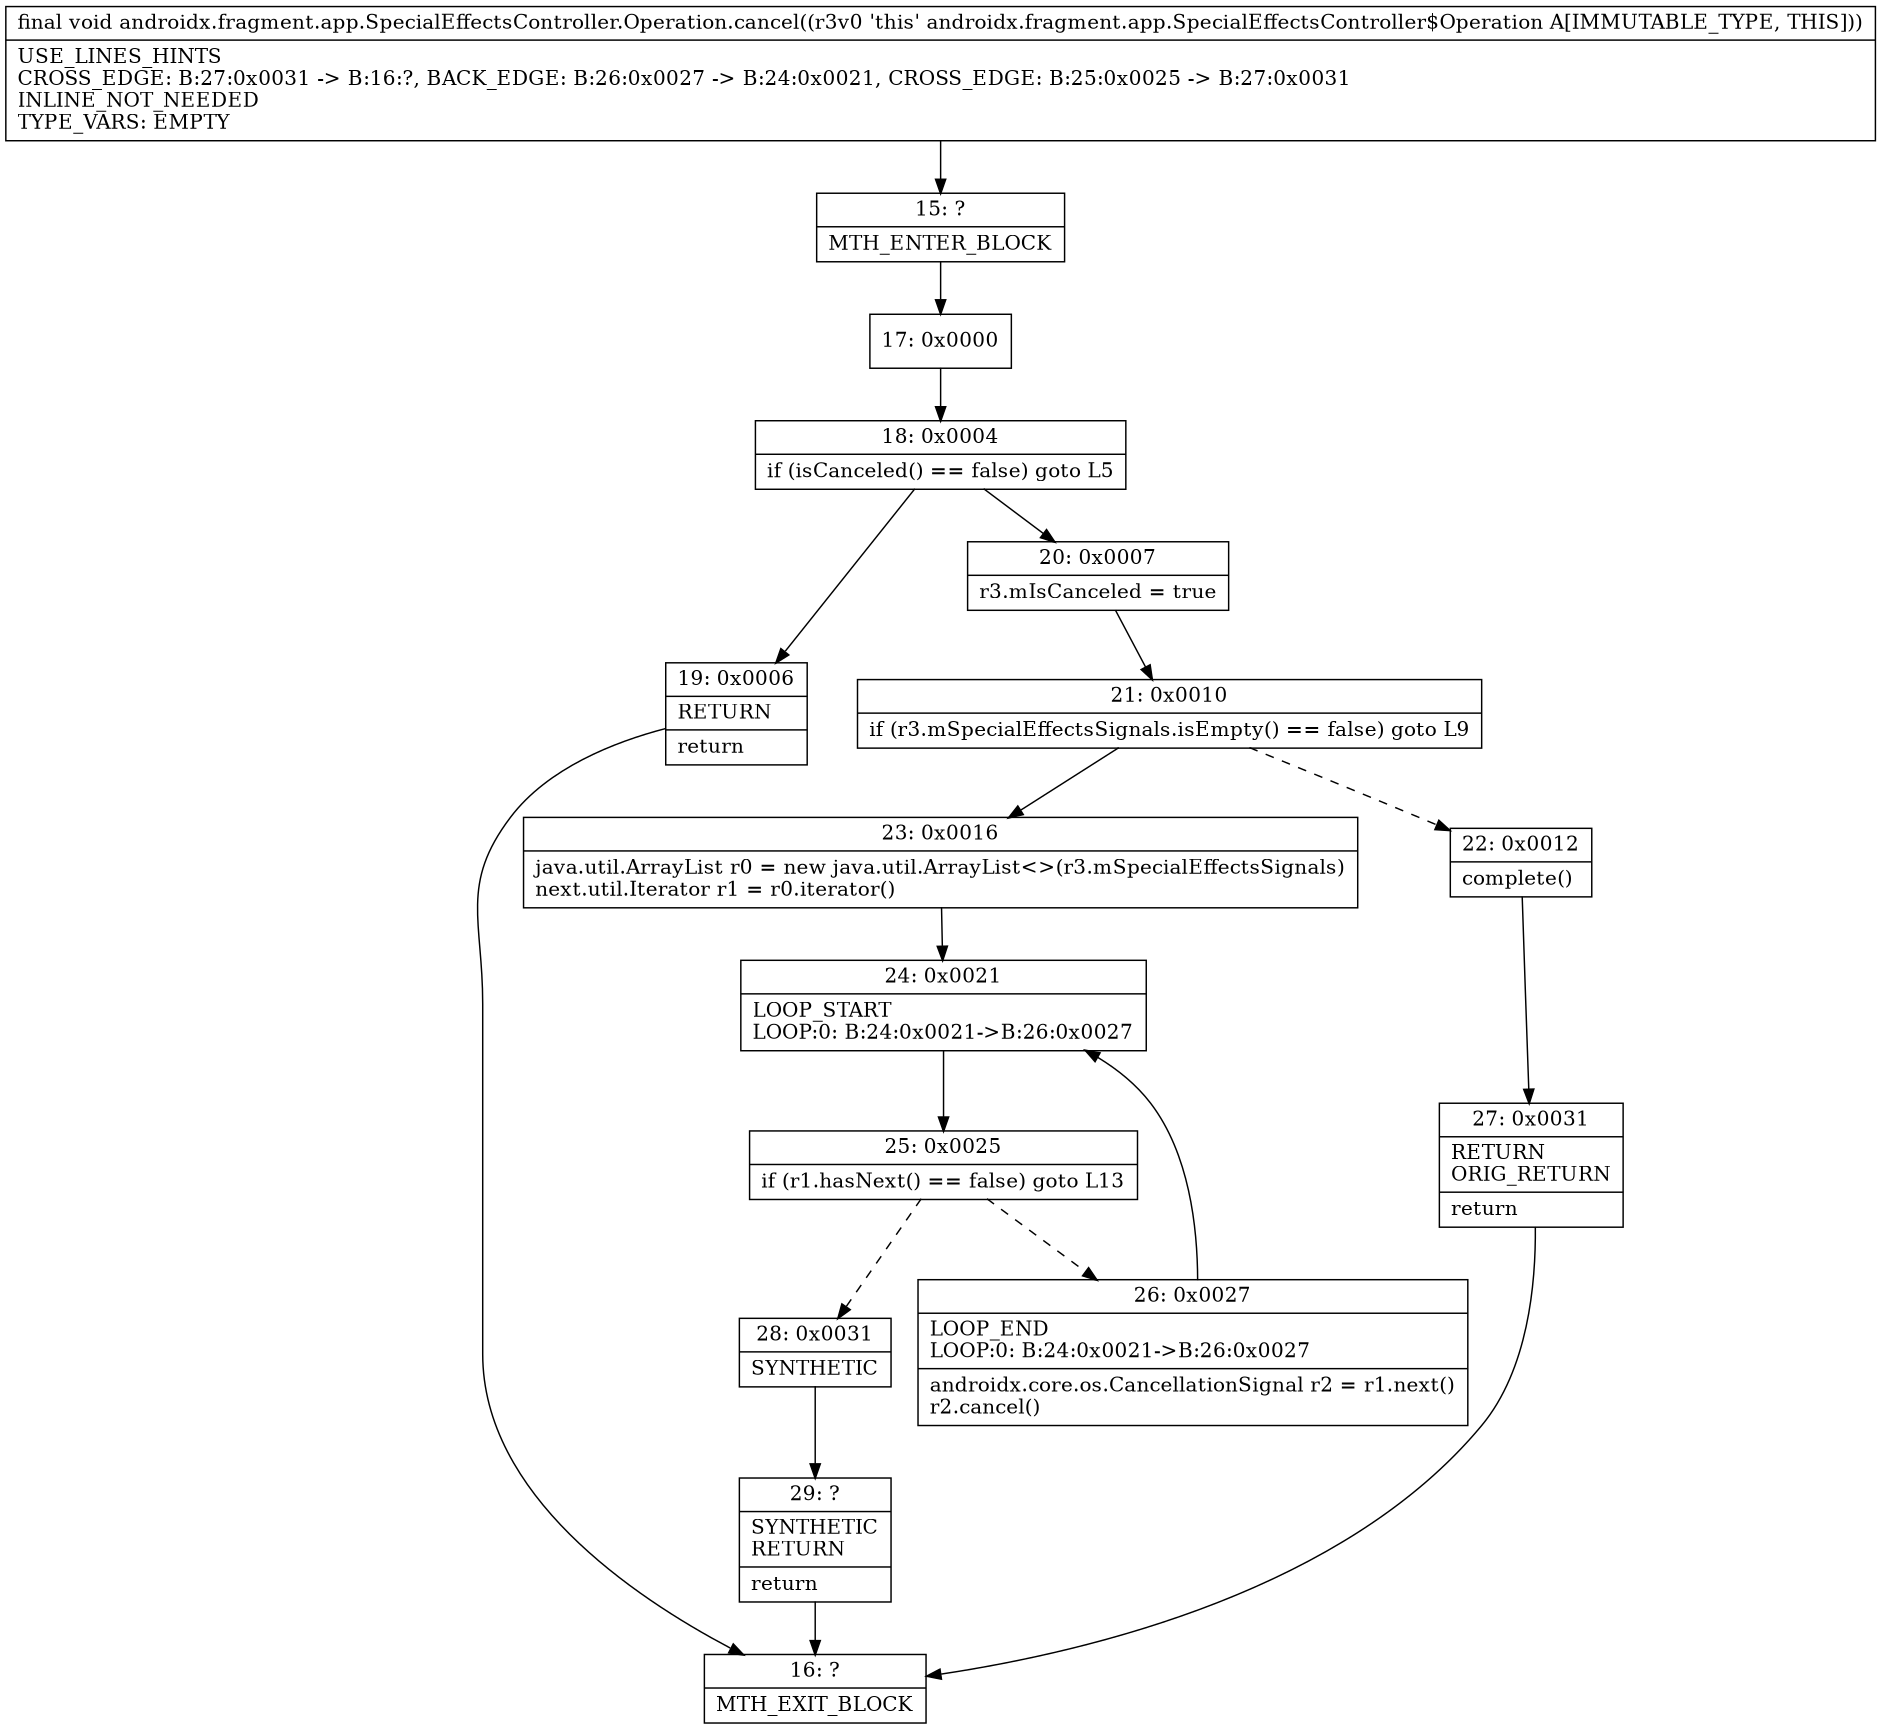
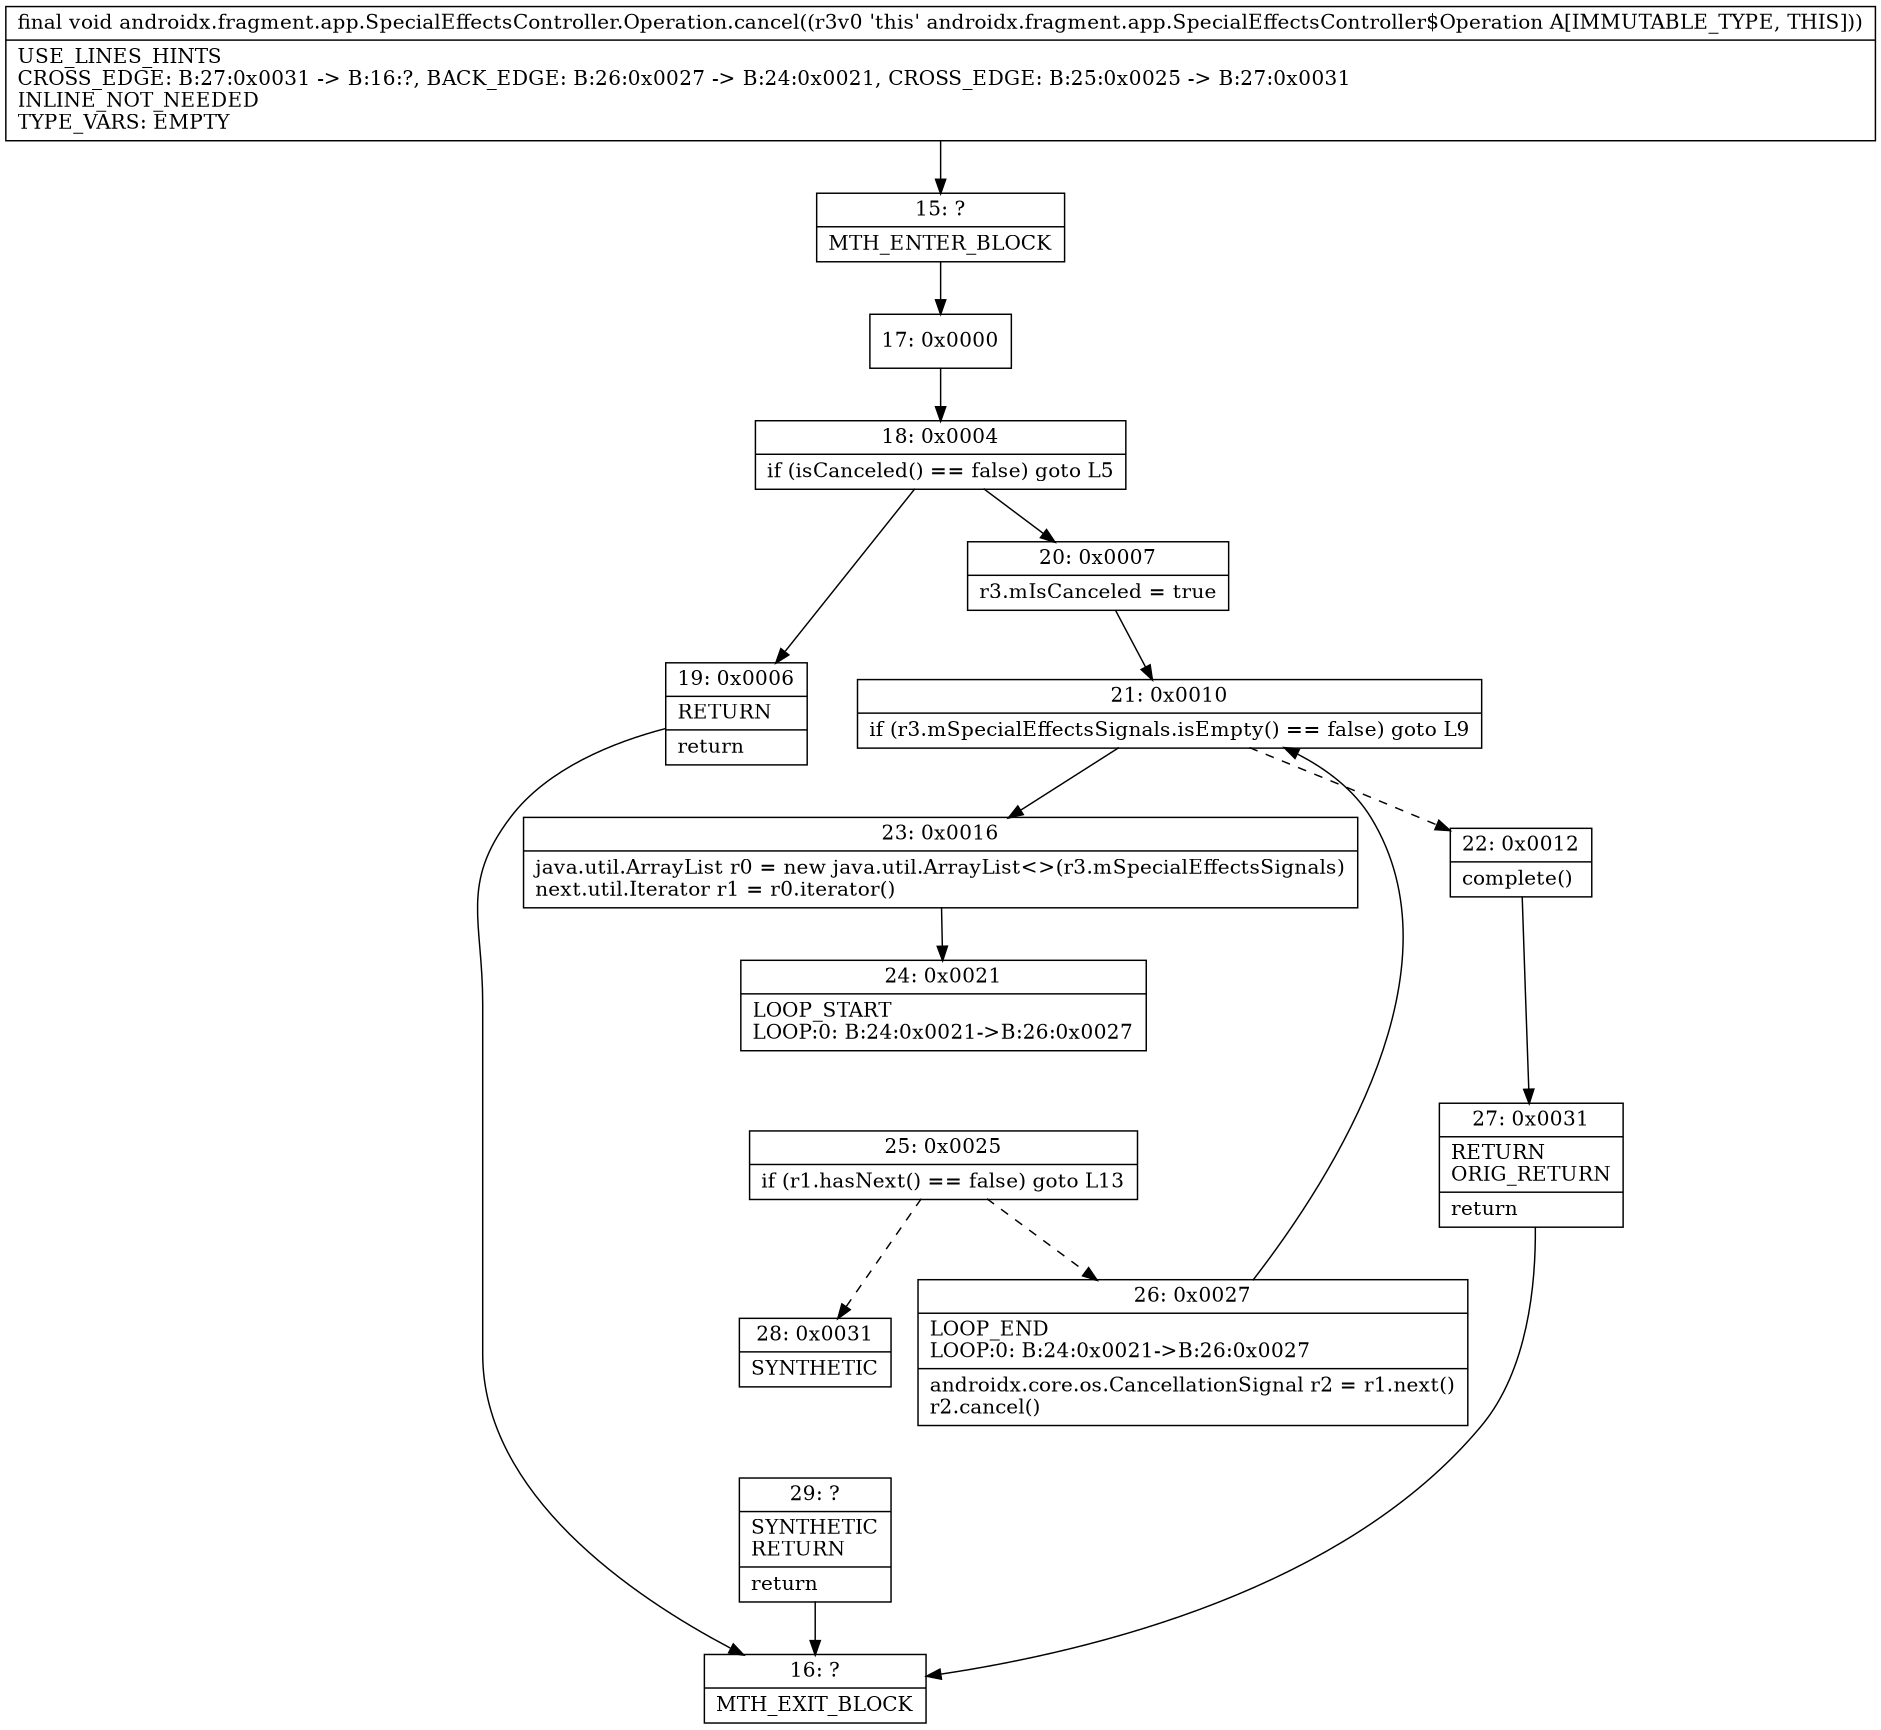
(944, 1084) -> none
(1178, 1154) -> (1392, 1015)
(815, 1425) -> none
